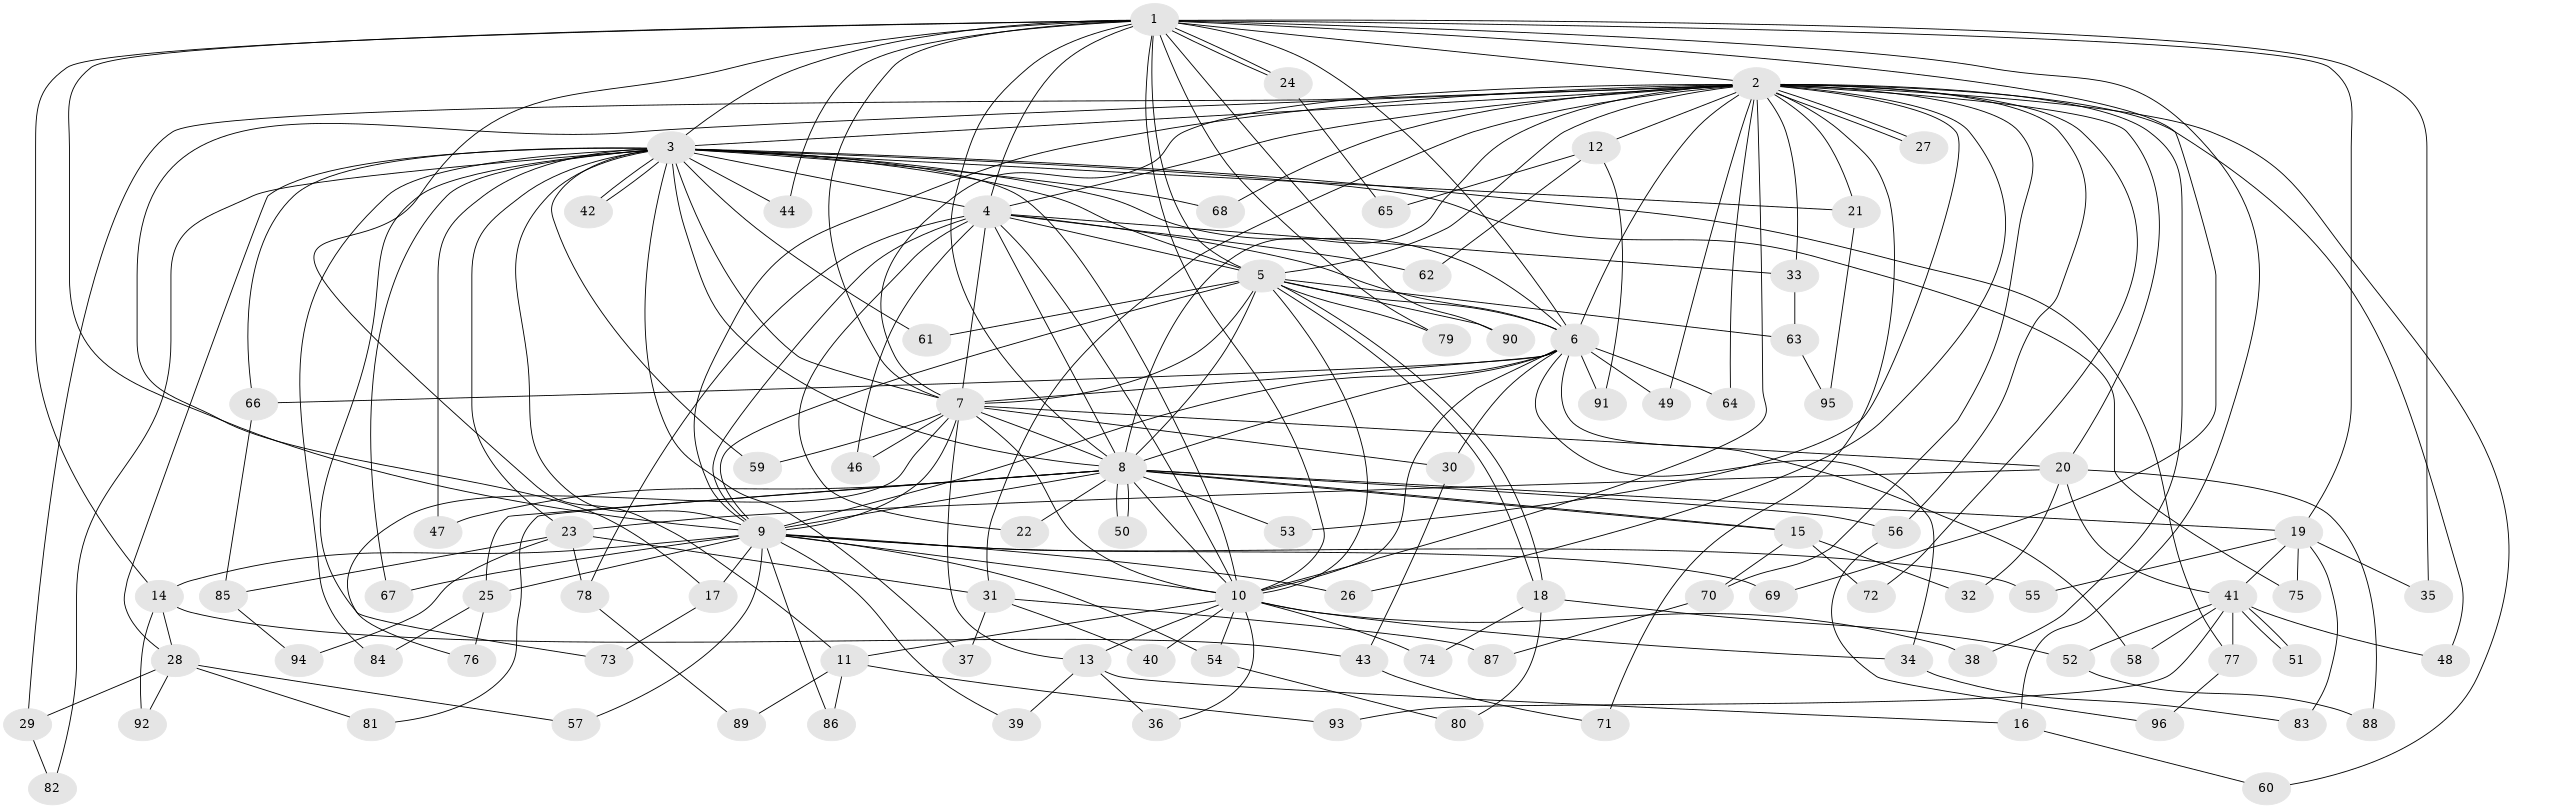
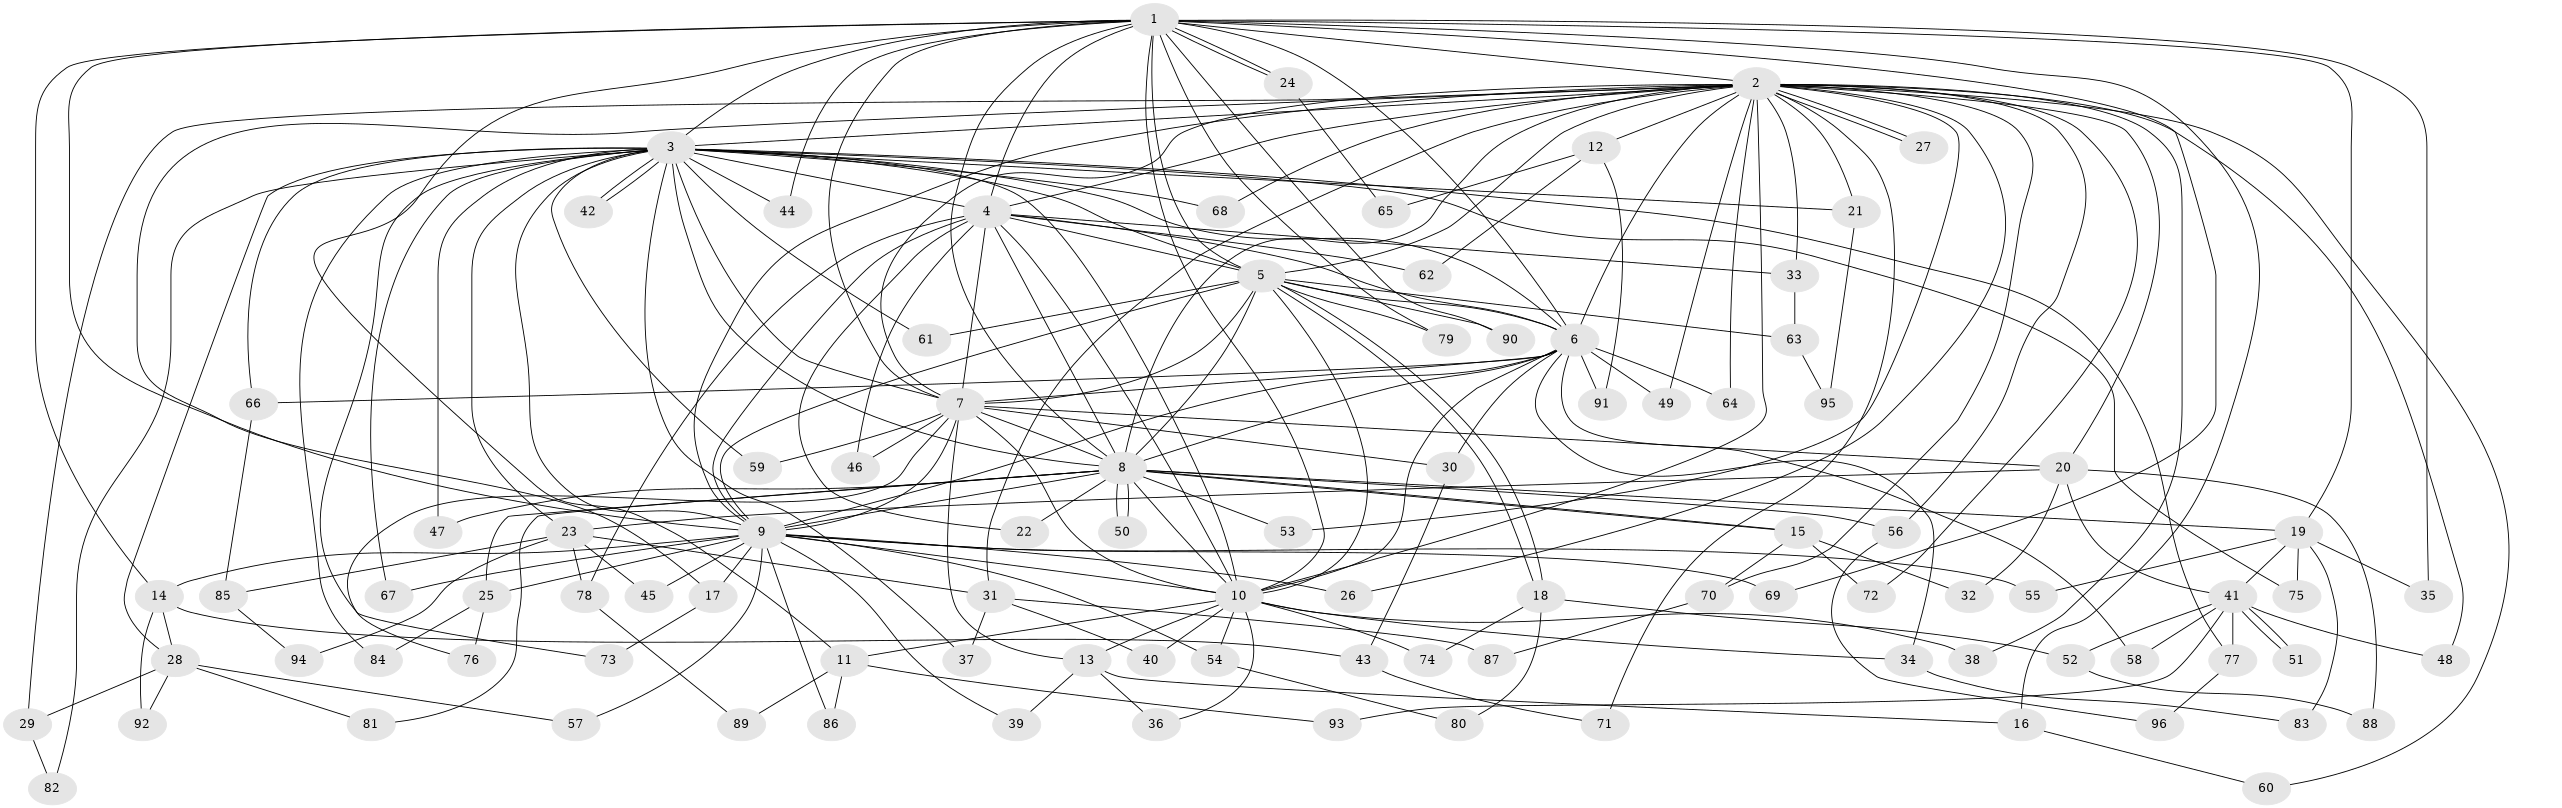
none -> (649, 596)
